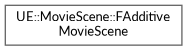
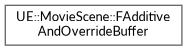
(94, 25) -> (94, 25)
